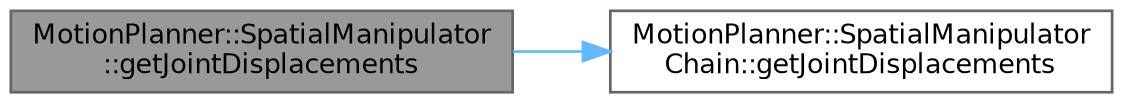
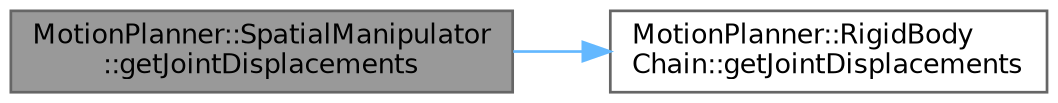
(861, 52) -> (829, 52)
